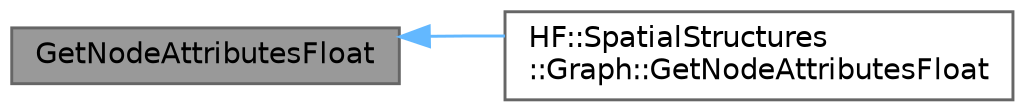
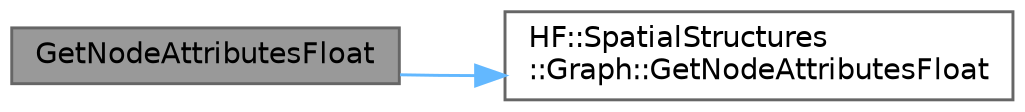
(467, 36) -> (438, 75)
